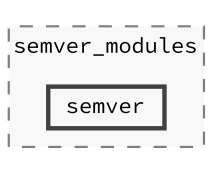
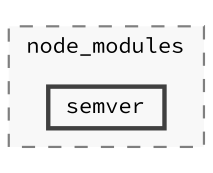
(106, 47) -> (106, 47)
